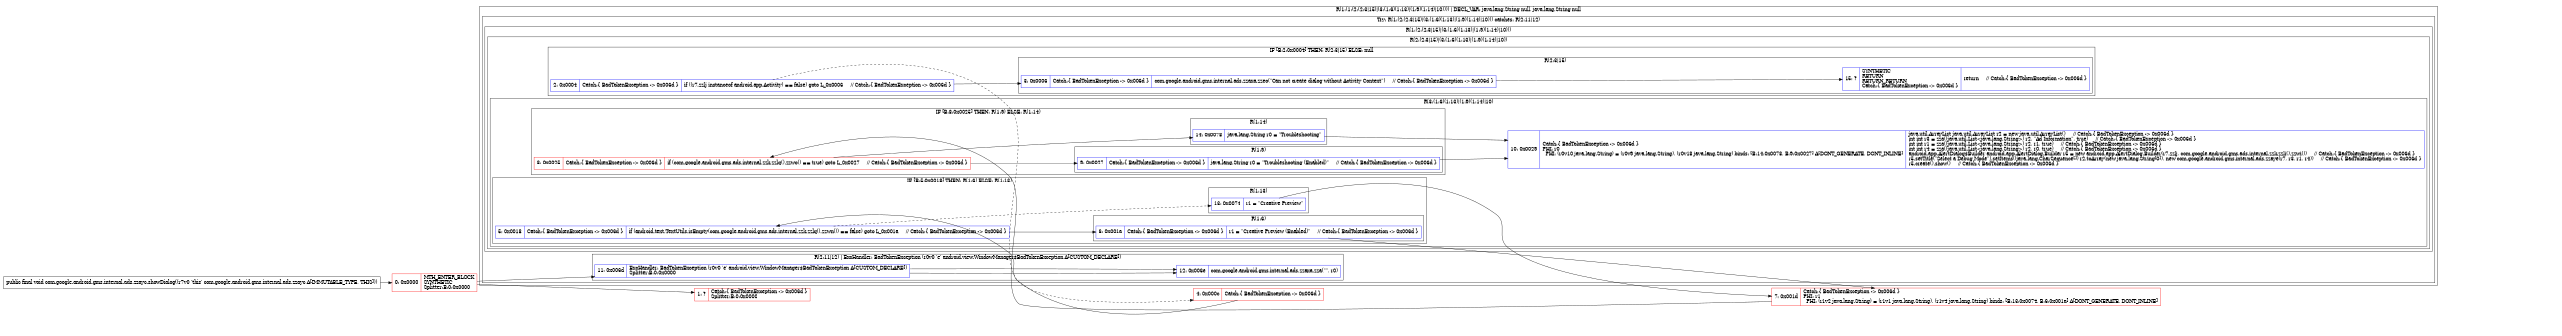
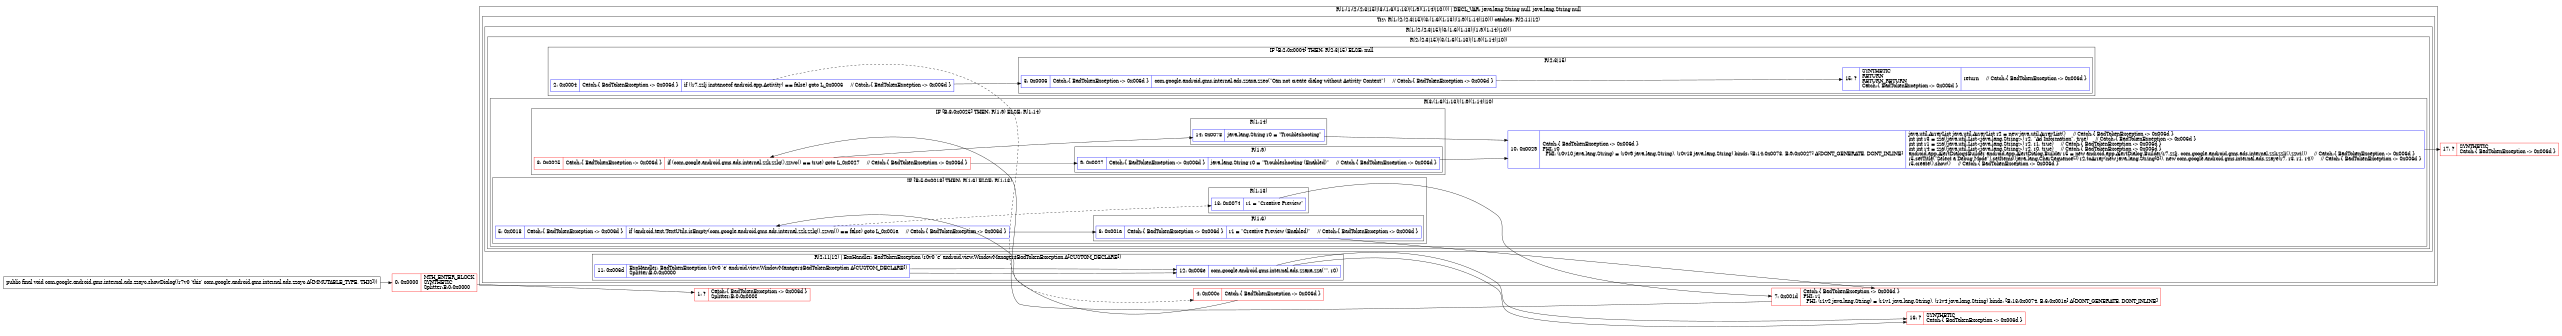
none -> (2499, 149)
(534, 279) -> none
none -> (1966, 318)
